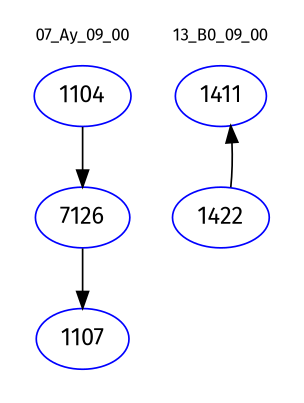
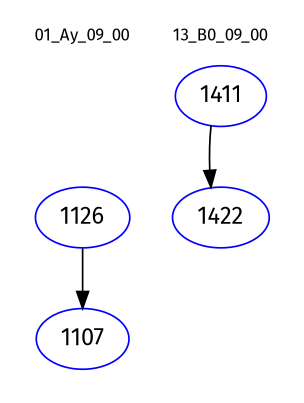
(83, 36) -> (83, 36)
(83, 96) -> none
(232, 165) -> (210, 148)
(83, 218) -> (83, 218)
